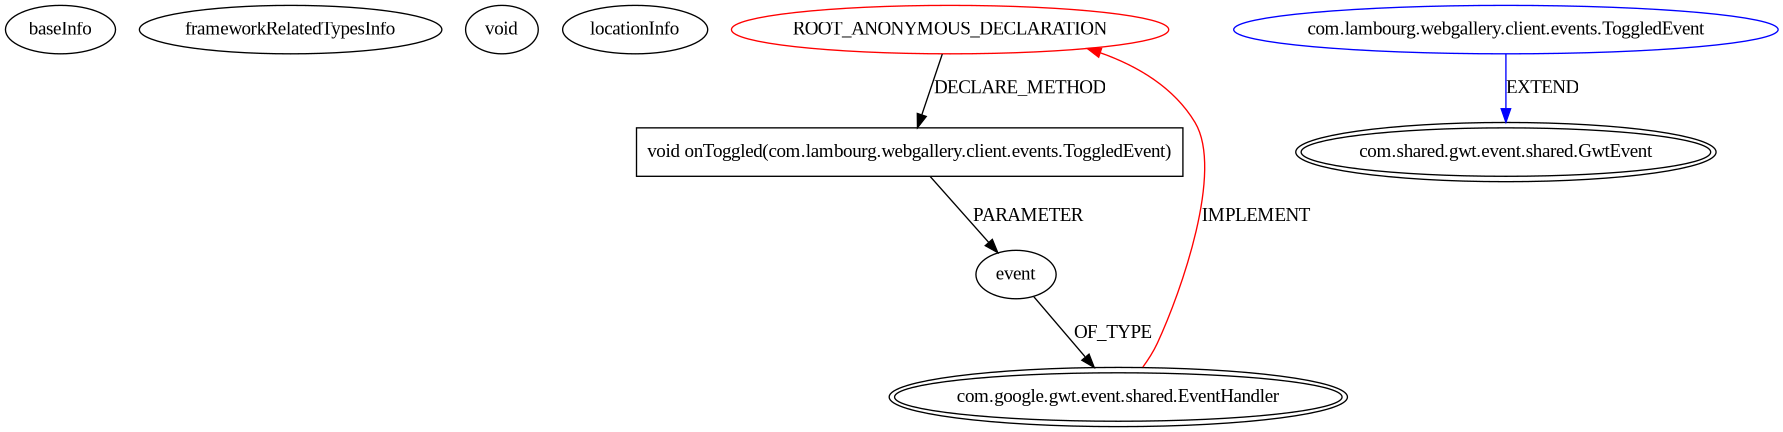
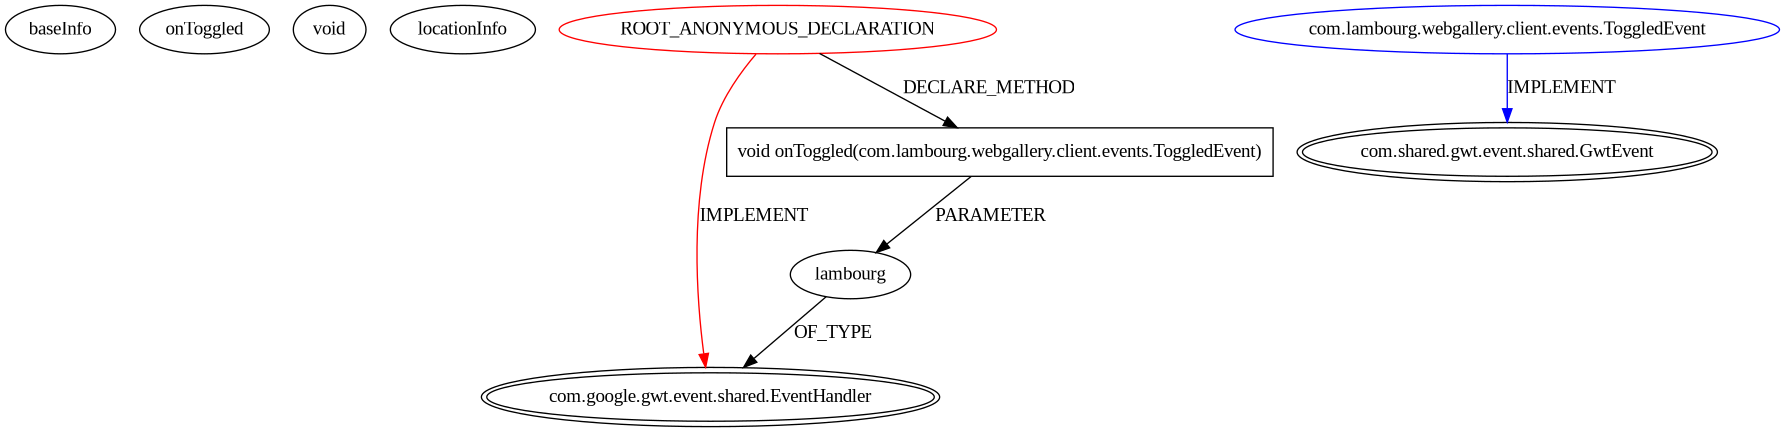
(291, 30) -> (204, 30)
(1543, 88) -> (1562, 88)
(1203, 190) -> (700, 197)
(1016, 275) -> (850, 275)
